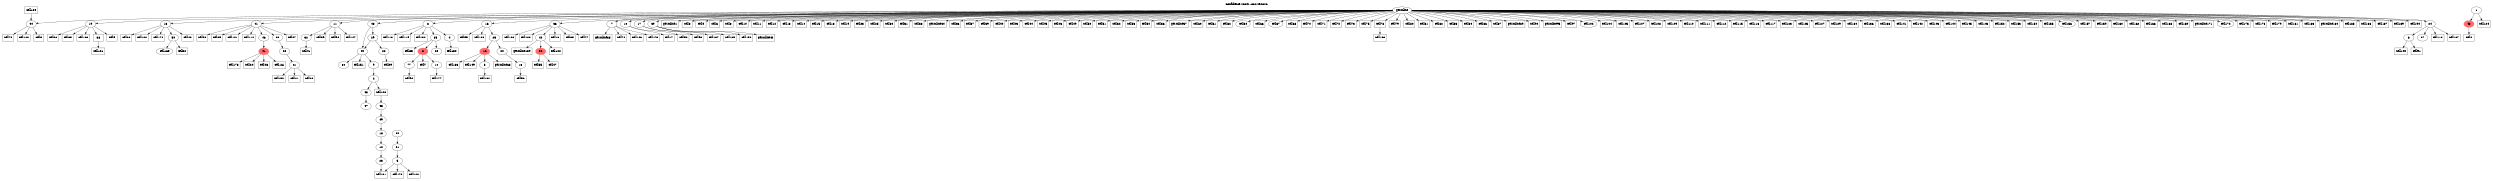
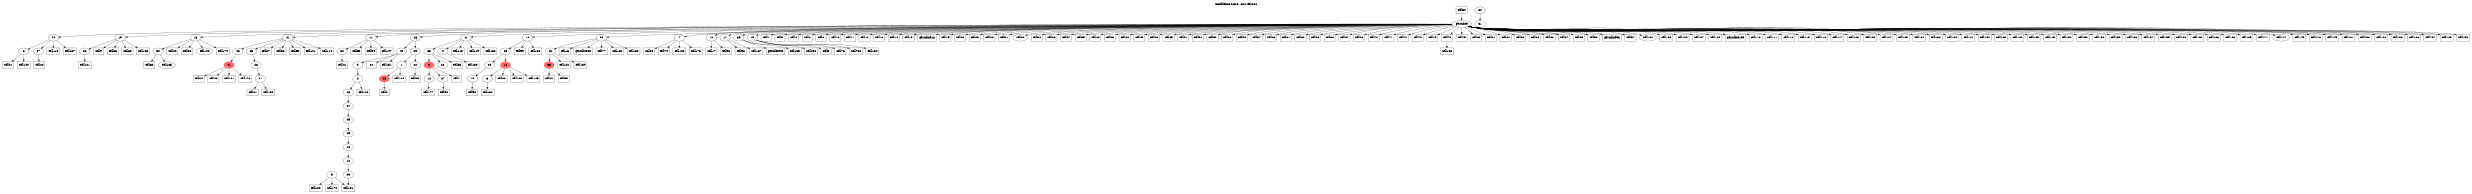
(1243, 13) -> (1462, 16)
(31, 16) -> (834, 44)
(670, 24) -> (766, 38)
(830, 24) -> (927, 38)
(918, 24) -> (1020, 38)
(937, 24) -> (1037, 38)
(1179, 24) -> (1256, 38)
(1243, 24) -> (1315, 38)
(1276, 24) -> (1344, 38)
(1516, 24) -> (1579, 38)
(1672, 24) -> (1735, 38)
(2067, 24) -> (2132, 38)
(2204, 24) -> (2263, 38)
(2309, 24) -> (2365, 38)
(2330, 24) -> (2381, 38)
(2382, 24) -> (2430, 38)
(24, 38) -> (856, 51)
(98, 38) -> (85, 51)
(142, 38) -> (204, 51)
(570, 38) -> (583, 51)
(603, 38) -> (649, 51)
(368, 44) -> (409, 58)
(522, 51) -> (580, 65)
none -> (39, 65)
(344, 65) -> (372, 65)
(409, 65) -> (443, 79)
(503, 65) -> (501, 79)
(309, 79) -> none
(381, 98) -> (348, 112)
(397, 153) -> none
